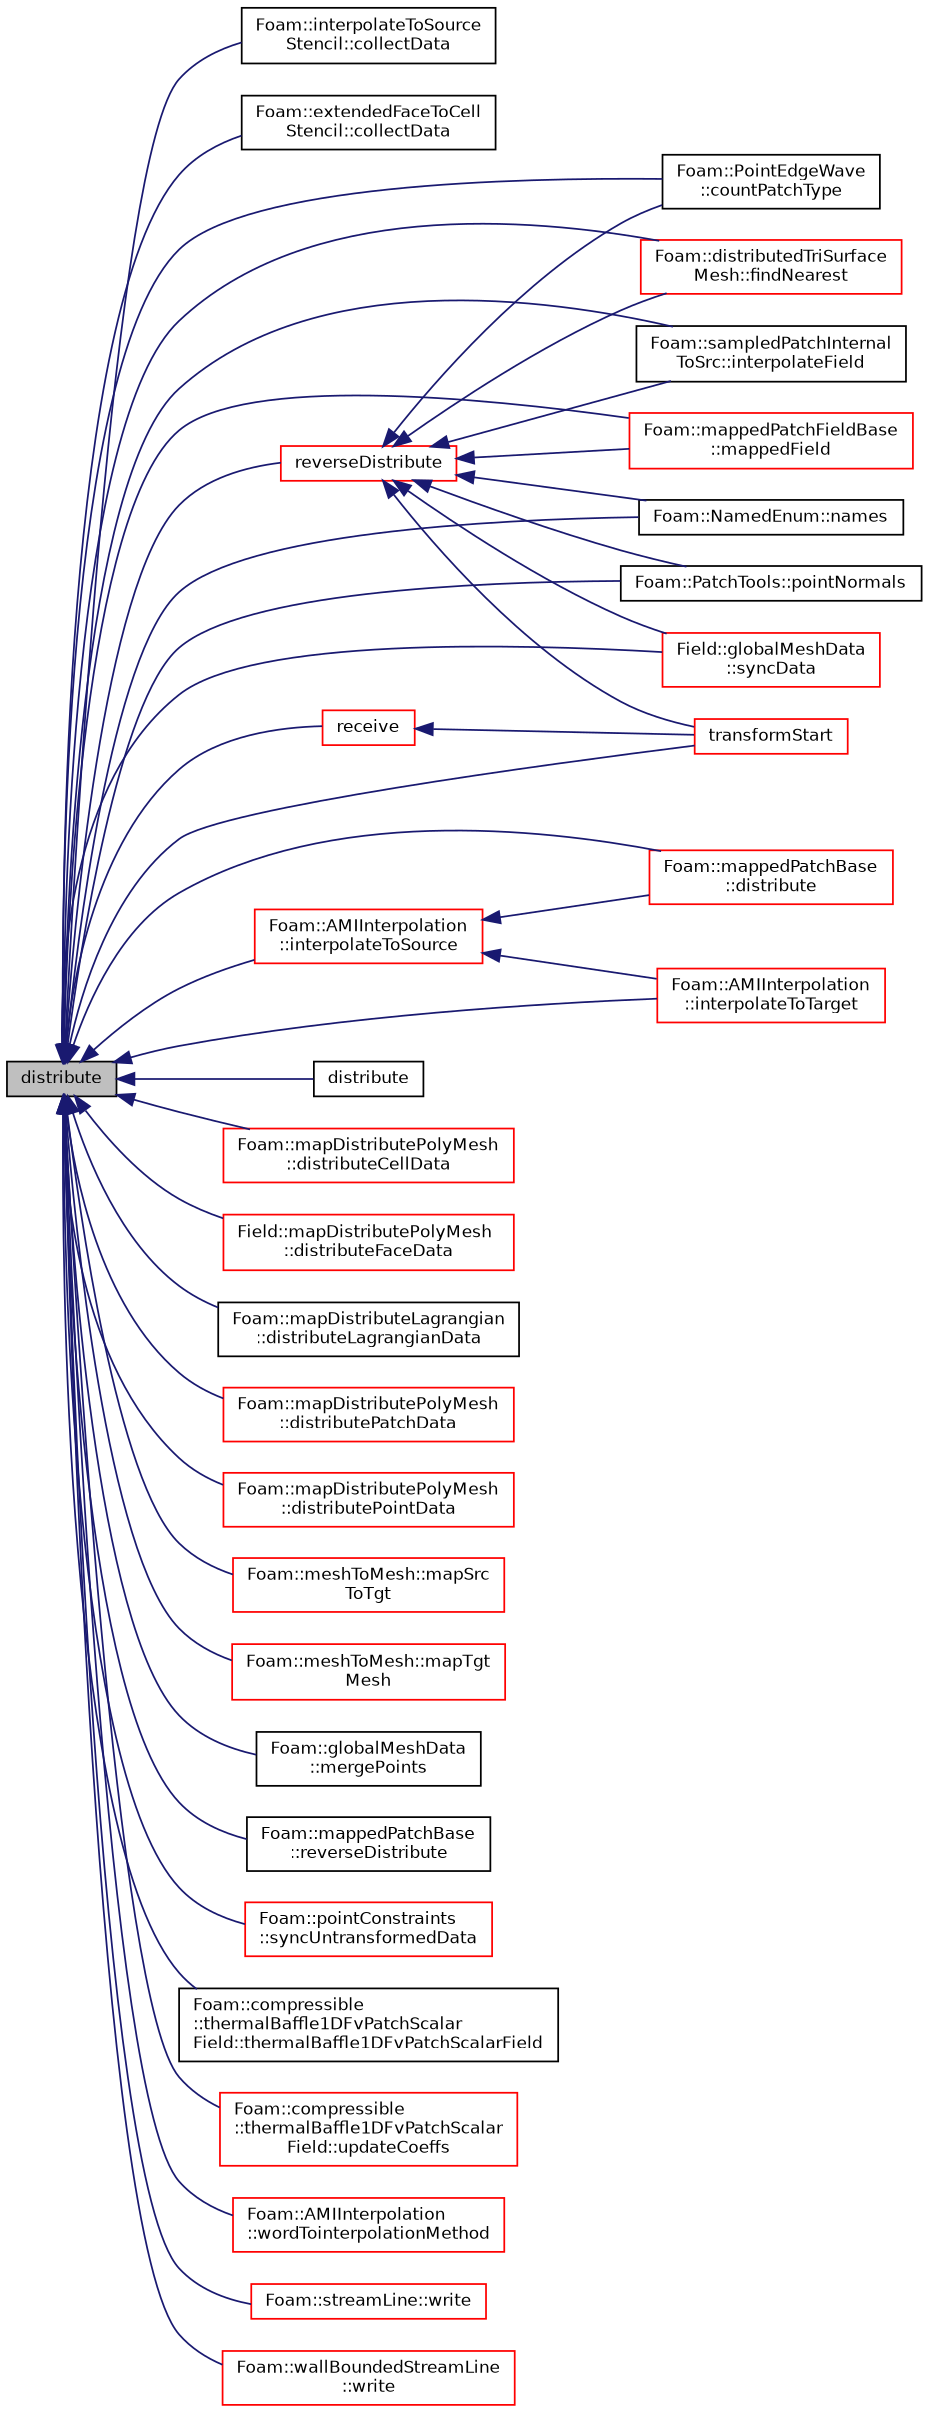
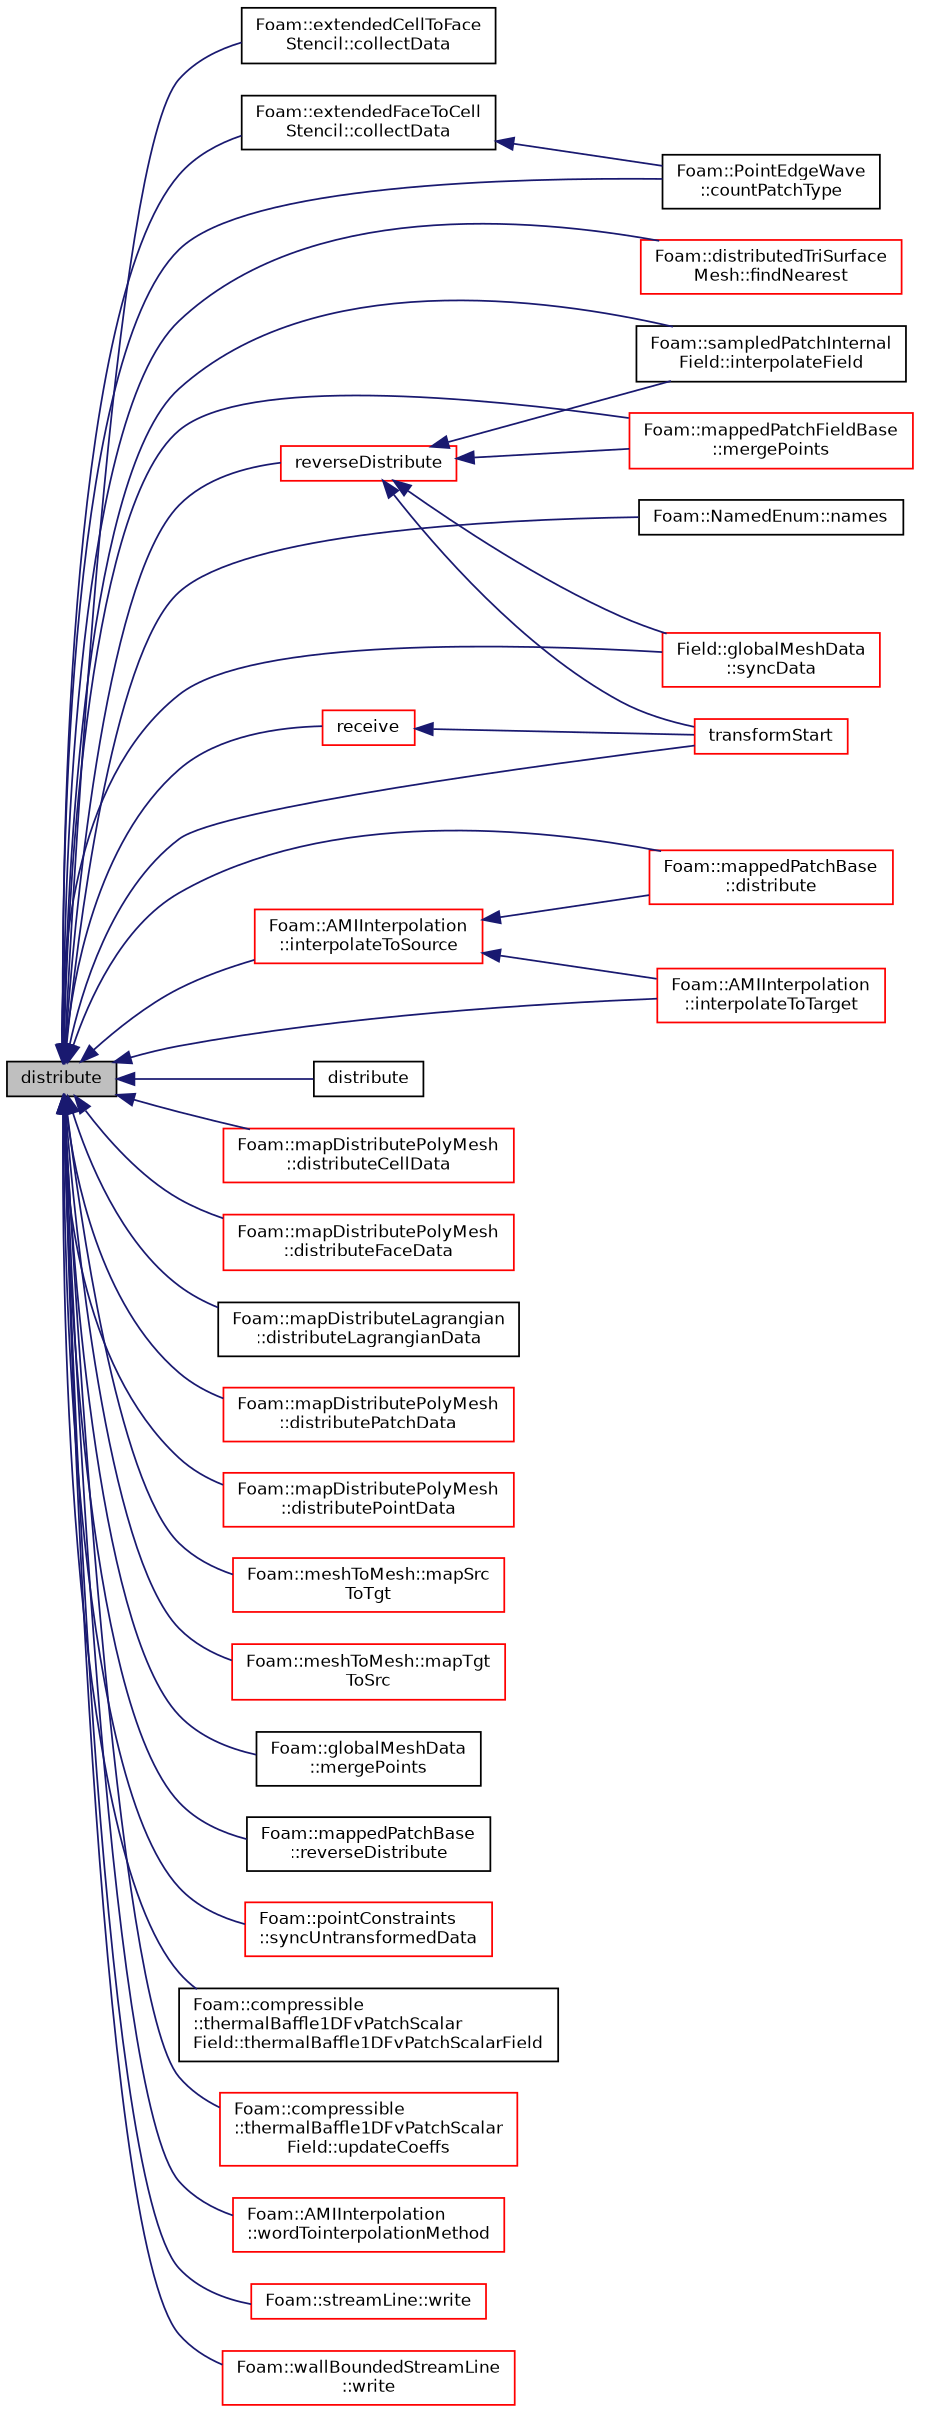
(369, 36) -> (369, 36)
(502, 315) -> (588, 155)
(771, 354) -> (771, 354)
(533, 356) -> none
(771, 441) -> (771, 441)
(560, 489) -> none
(771, 583) -> none
(369, 1242) -> (369, 1242)
(369, 1672) -> (369, 1672)
